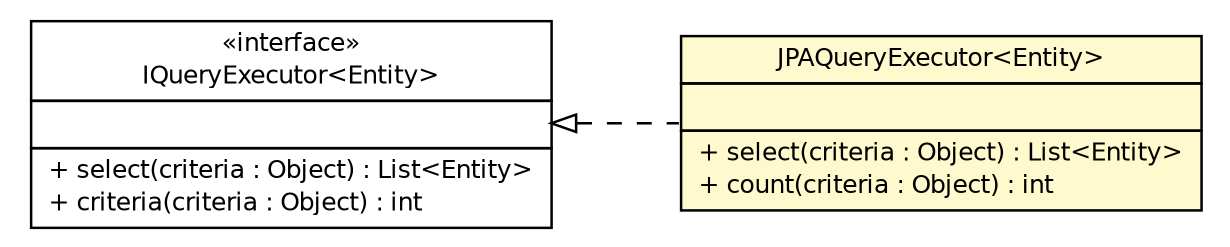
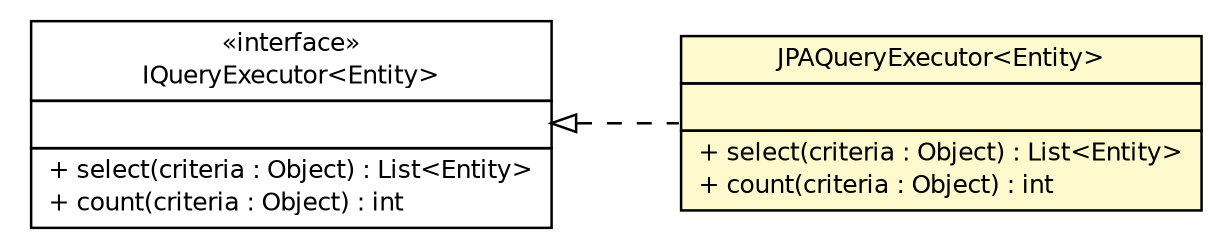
(237, 203) -> (227, 203)
